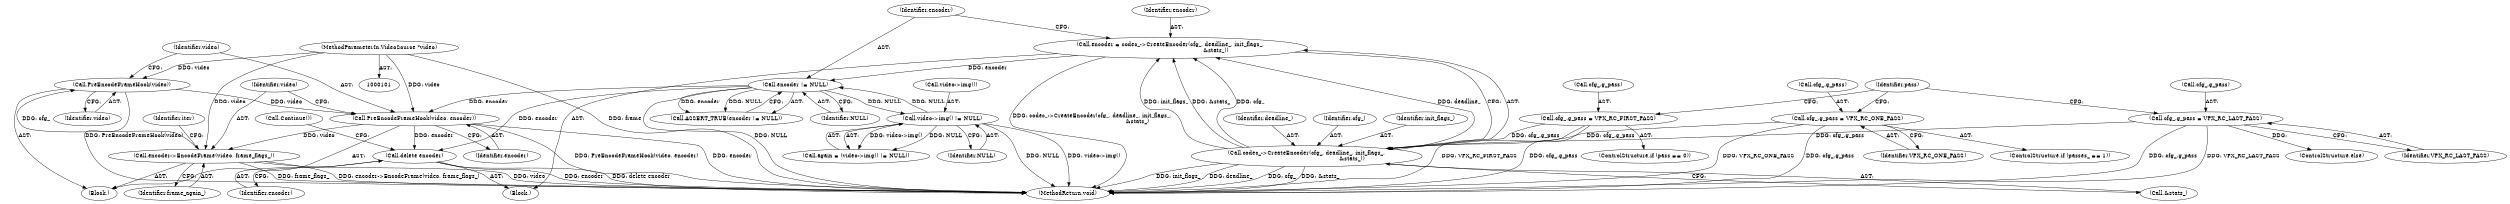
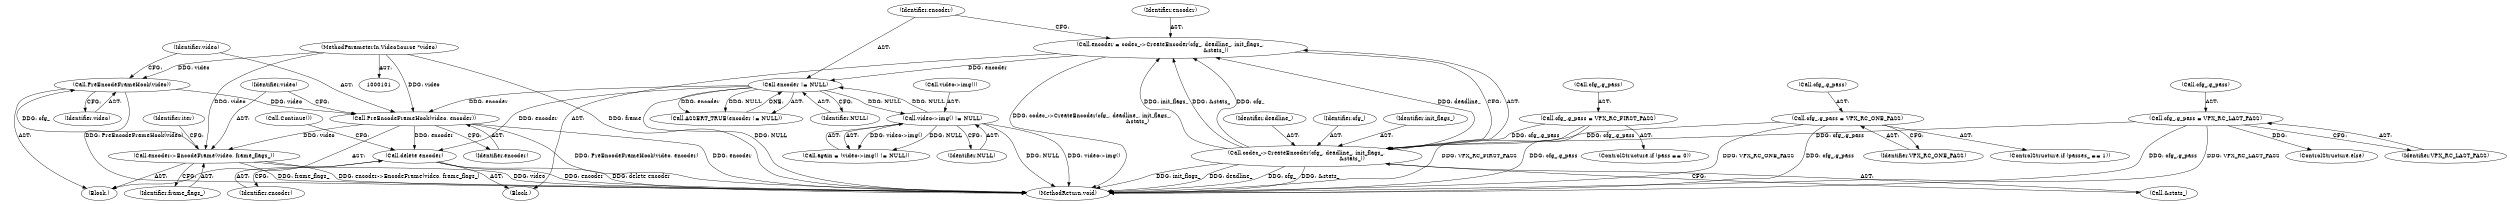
(1897, 85) -> none
(777, 102) -> (777, 102)
(172, 193) -> (172, 193)
